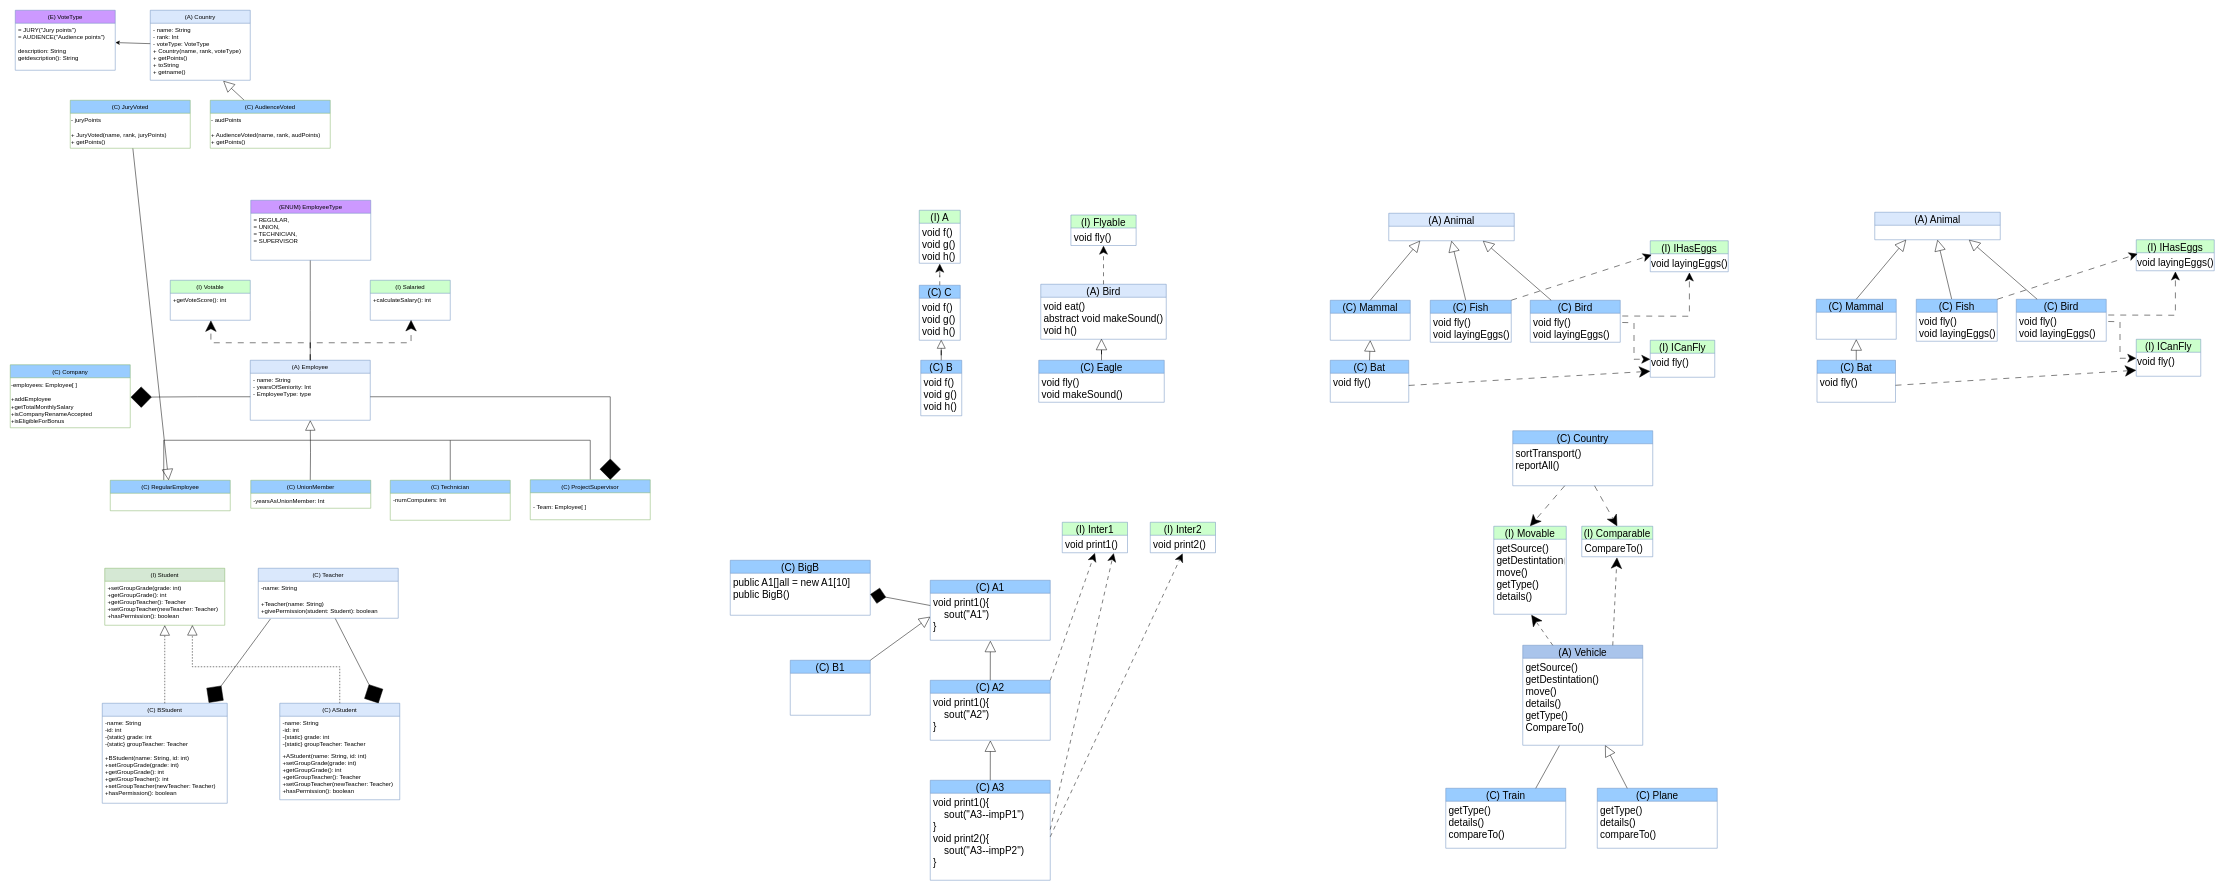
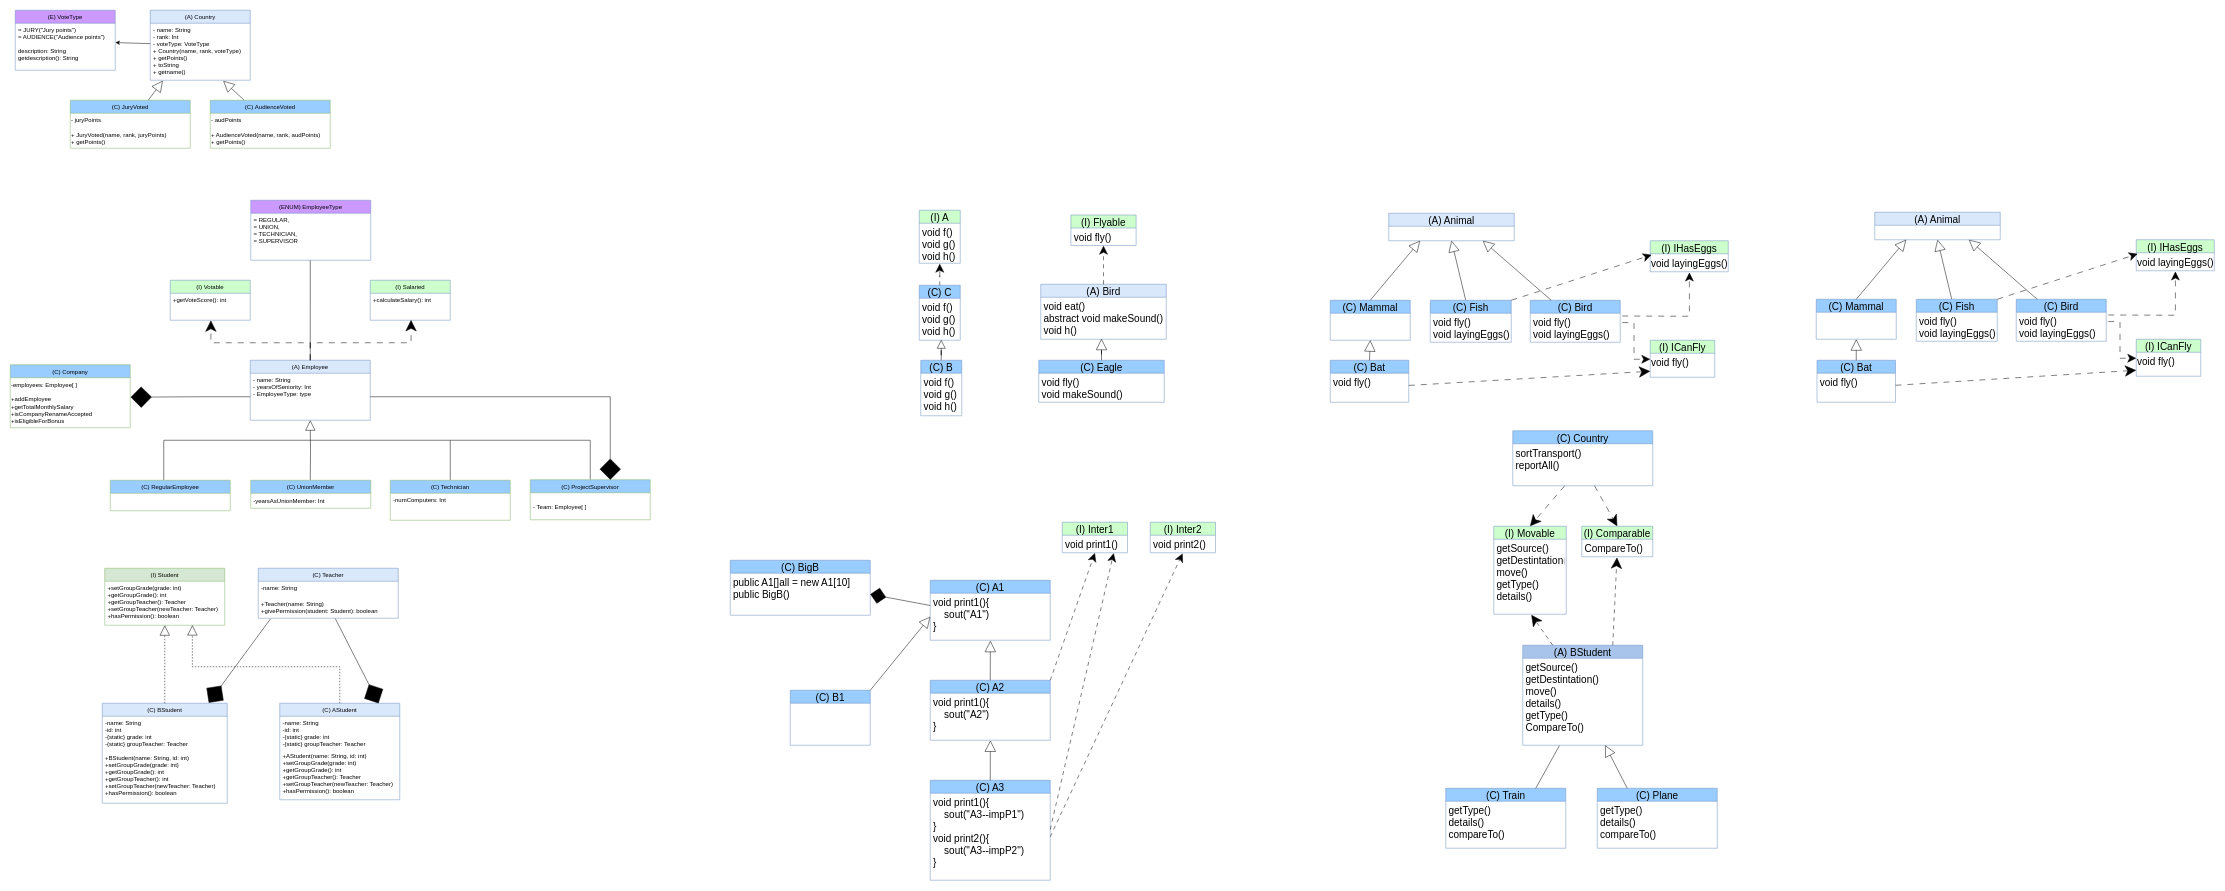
(150, 310) -> (152, 95)
(1583, 653) -> (1583, 653)
(830, 688) -> (830, 718)
